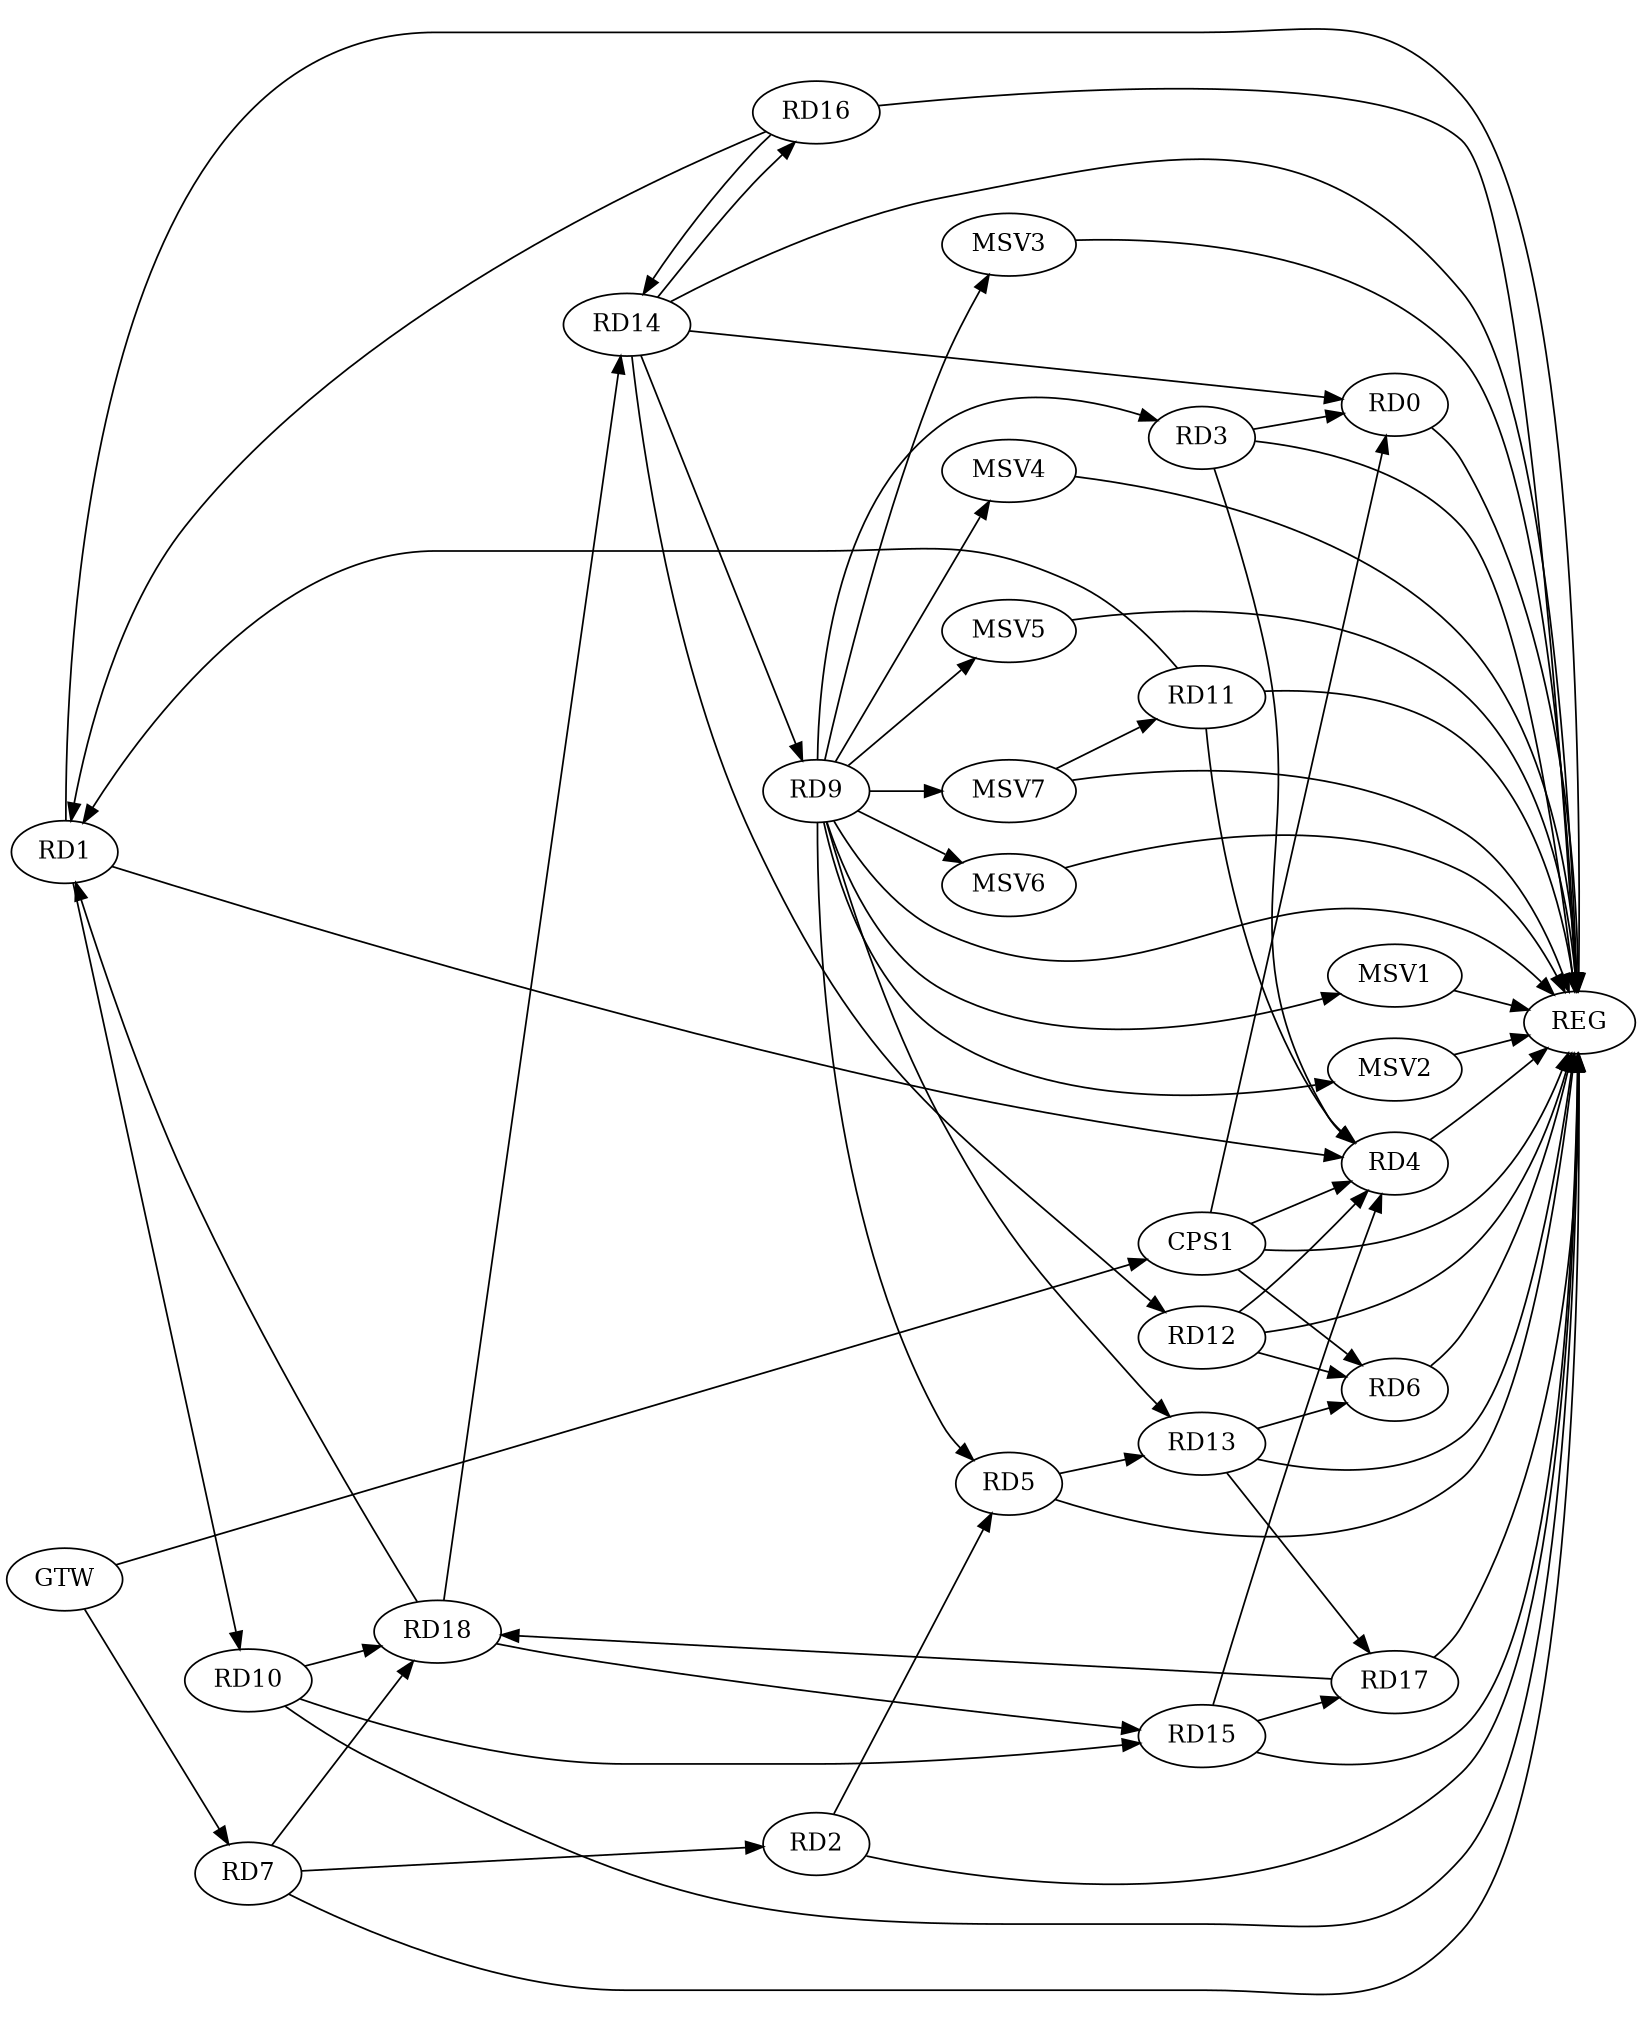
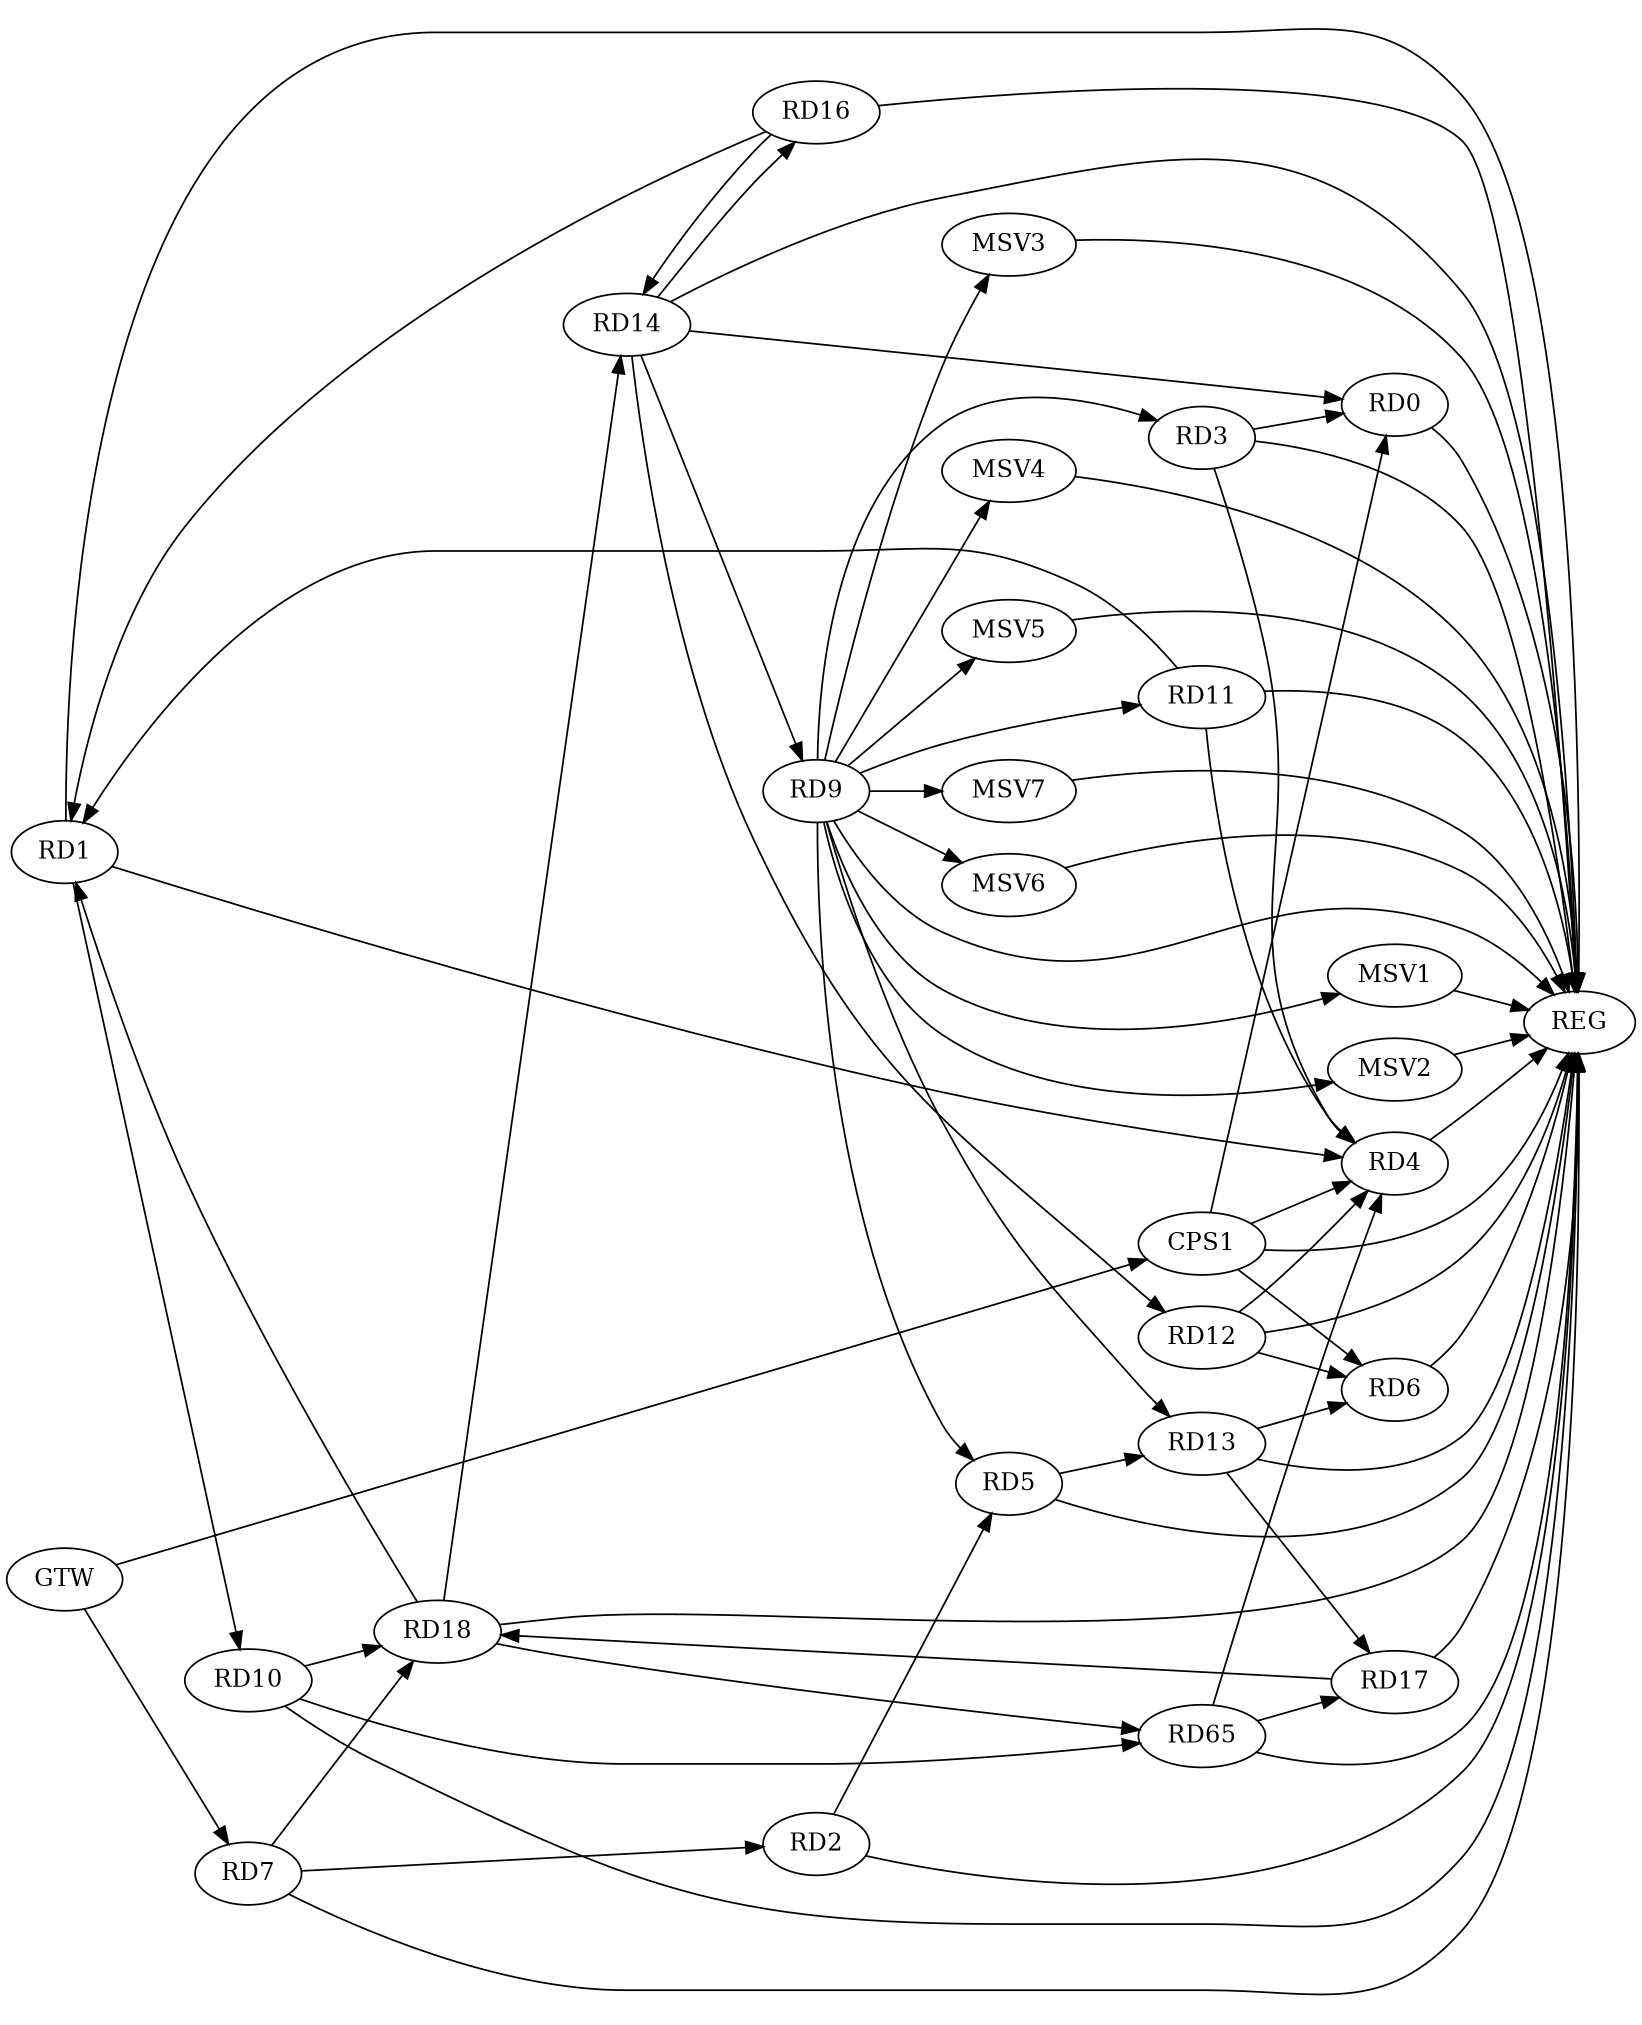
(1098, 748) -> (989, 732)
none -> (1195, 1615)
(1202, 1736) -> (1202, 1736)
